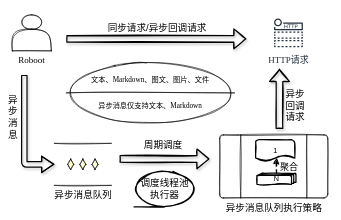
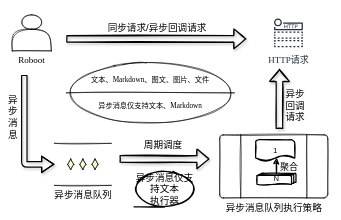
(276, 168) -> (276, 168)
(165, 189) -> (165, 189)
